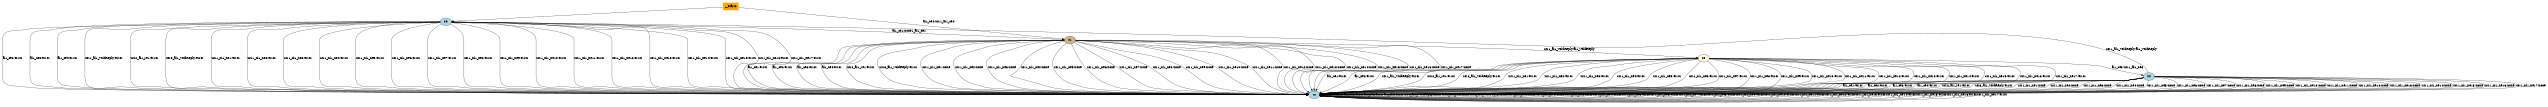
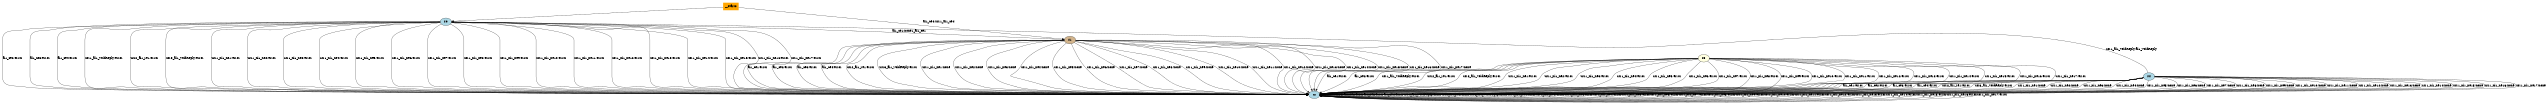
(1370, 45) -> none
(1926, 61) -> none
